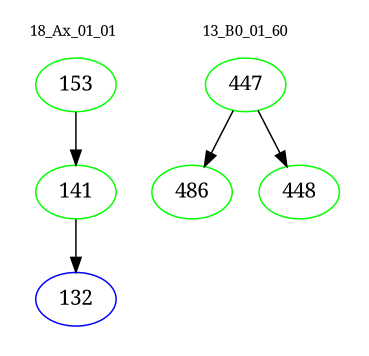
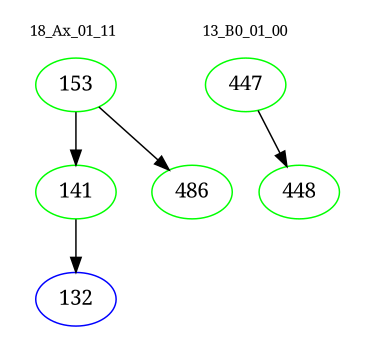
(73, 32) -> (73, 32)
(246, 32) -> (246, 32)
(222, 132) -> (118, 124)
